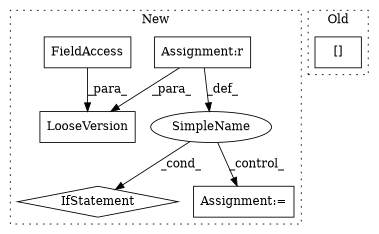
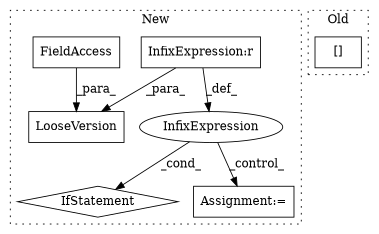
(203, 52) -> (201, 52)
(211, 127) -> (211, 127)
